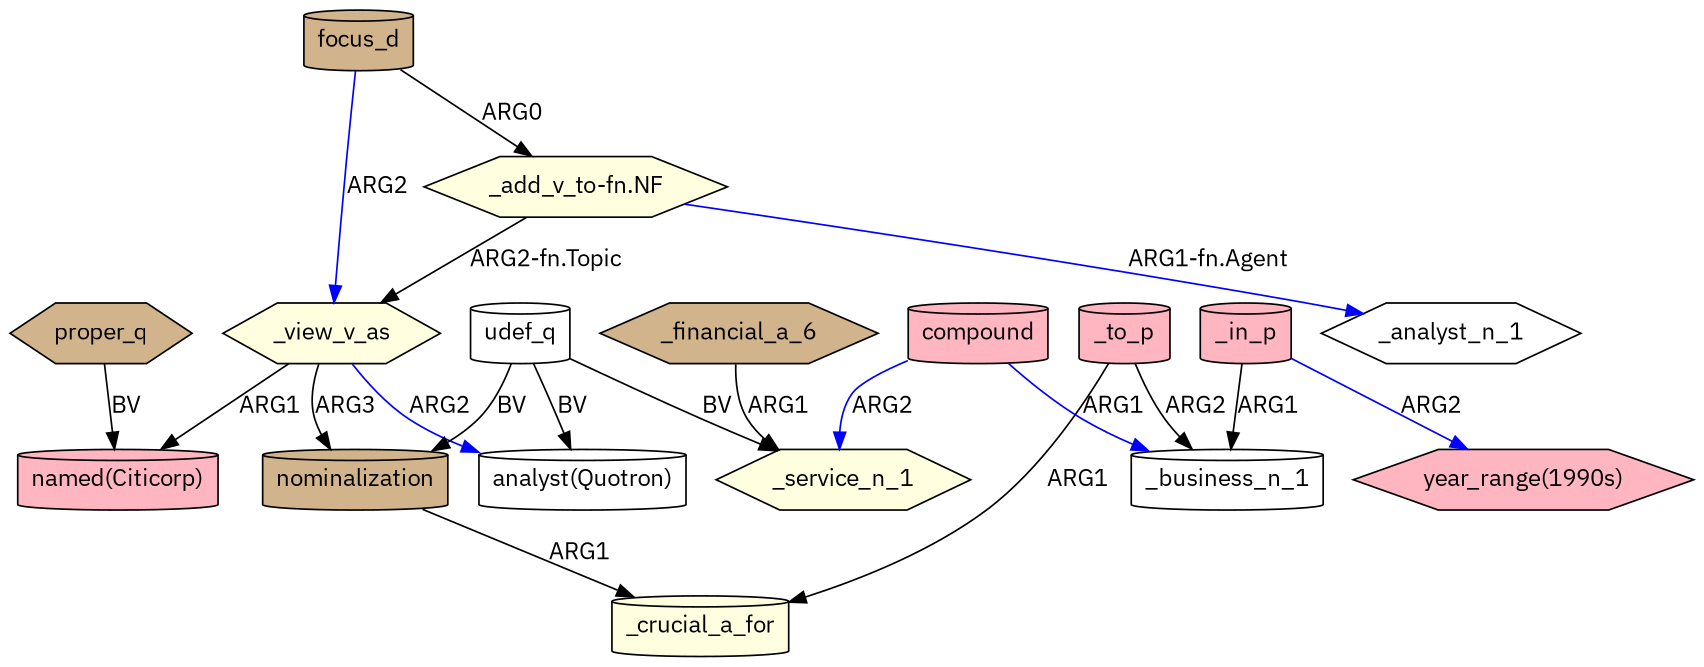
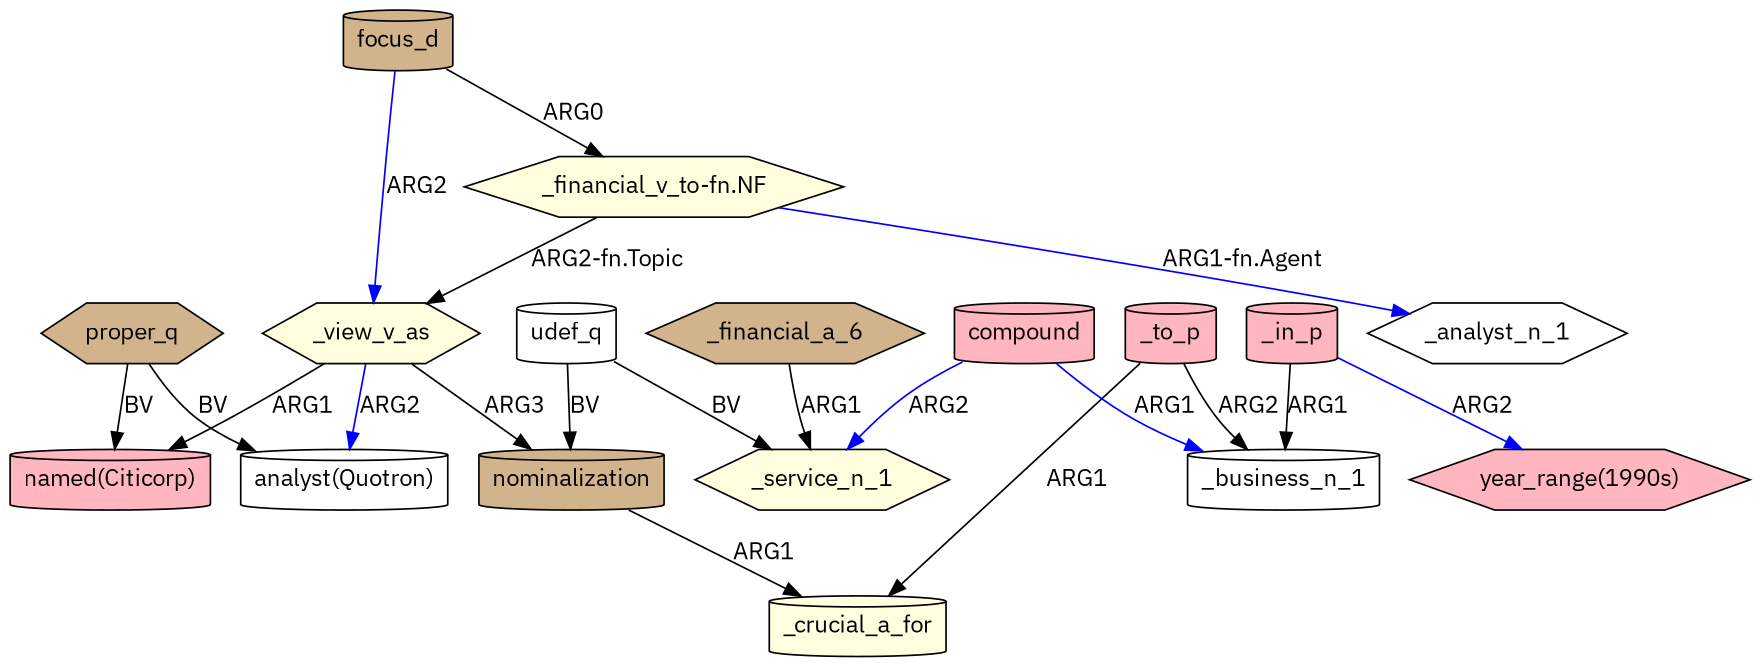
(576, 187) -> (654, 187)
(549, 398) -> (188, 411)
